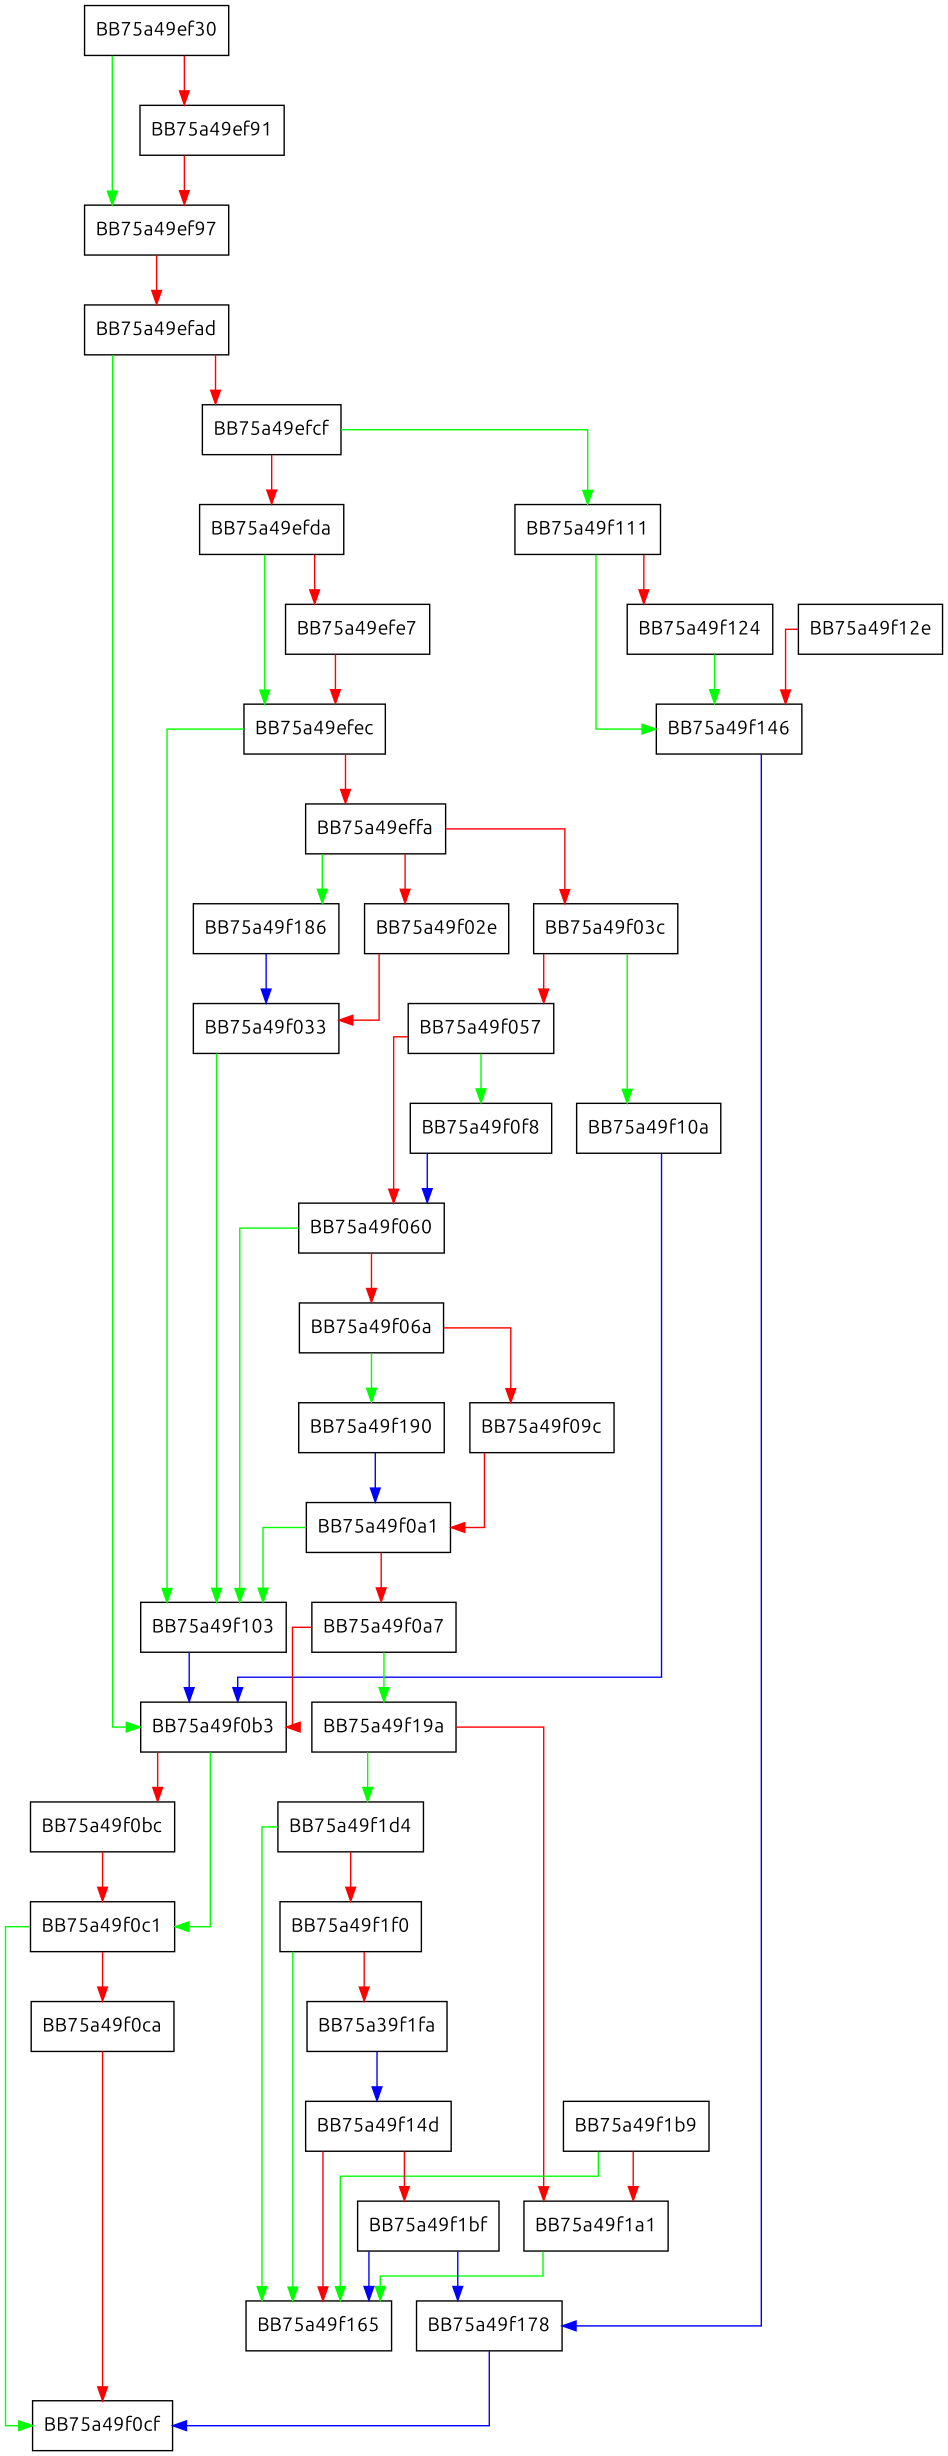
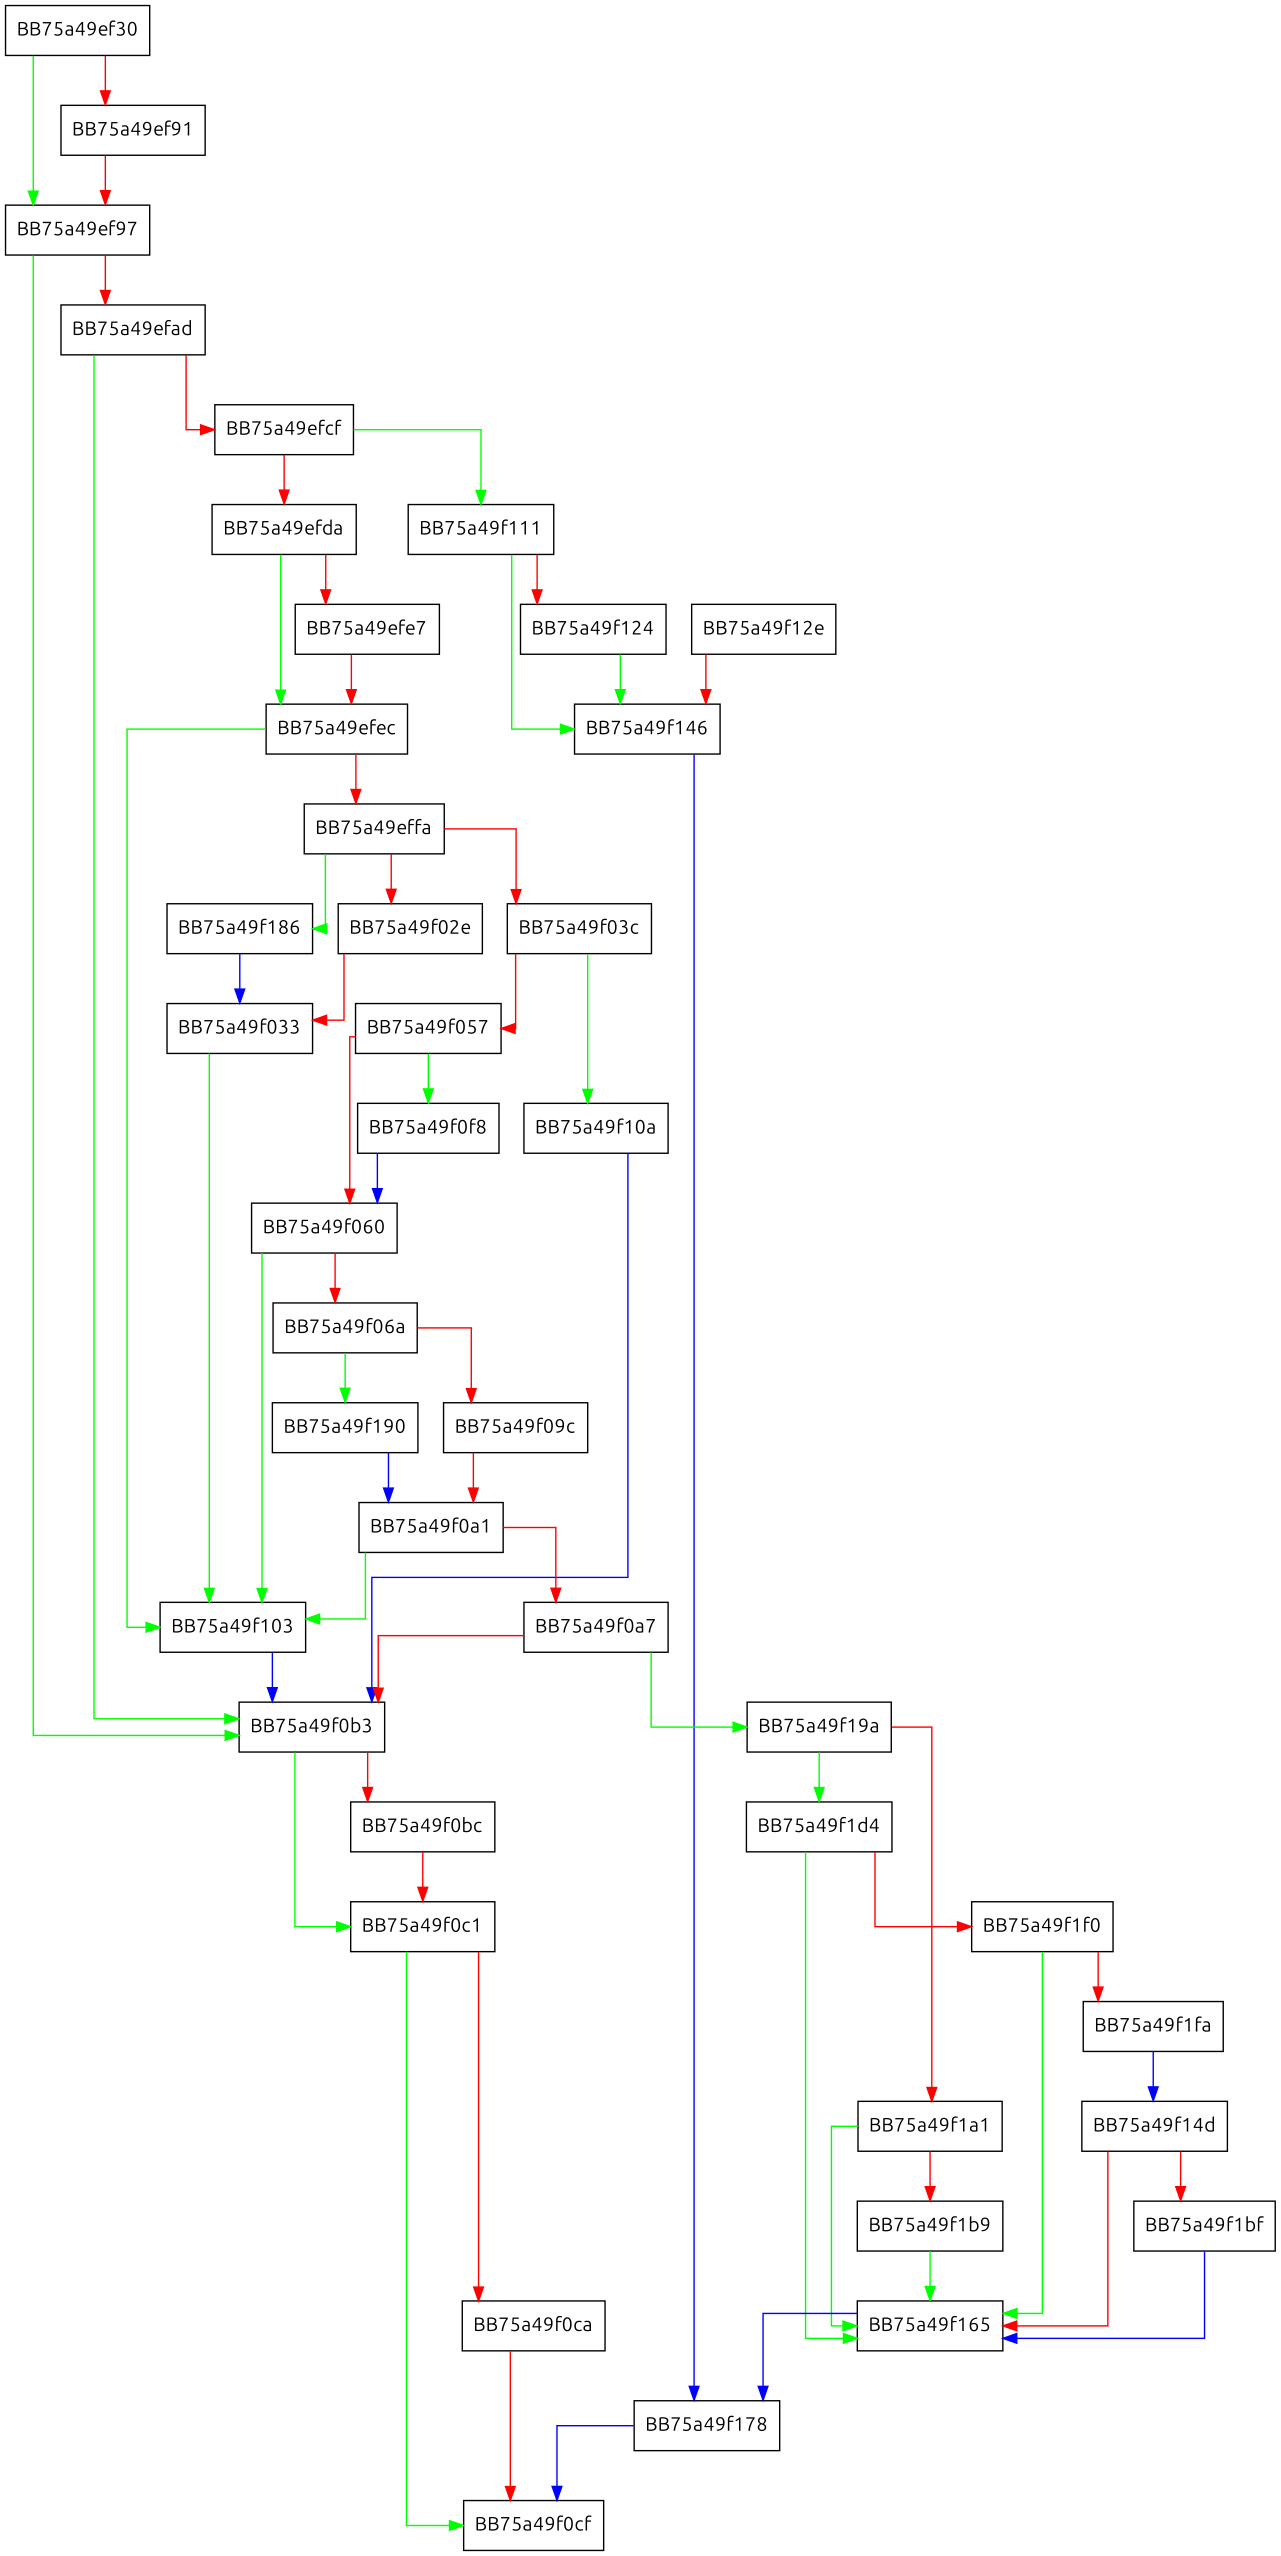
none -> (33, 1091)
(377, 2026) -> (1153, 2026)
(633, 2169) -> (930, 2169)
(458, 2267) -> (774, 2313)
